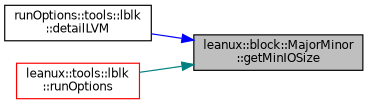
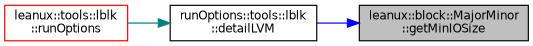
(161, 69) -> (143, 23)
